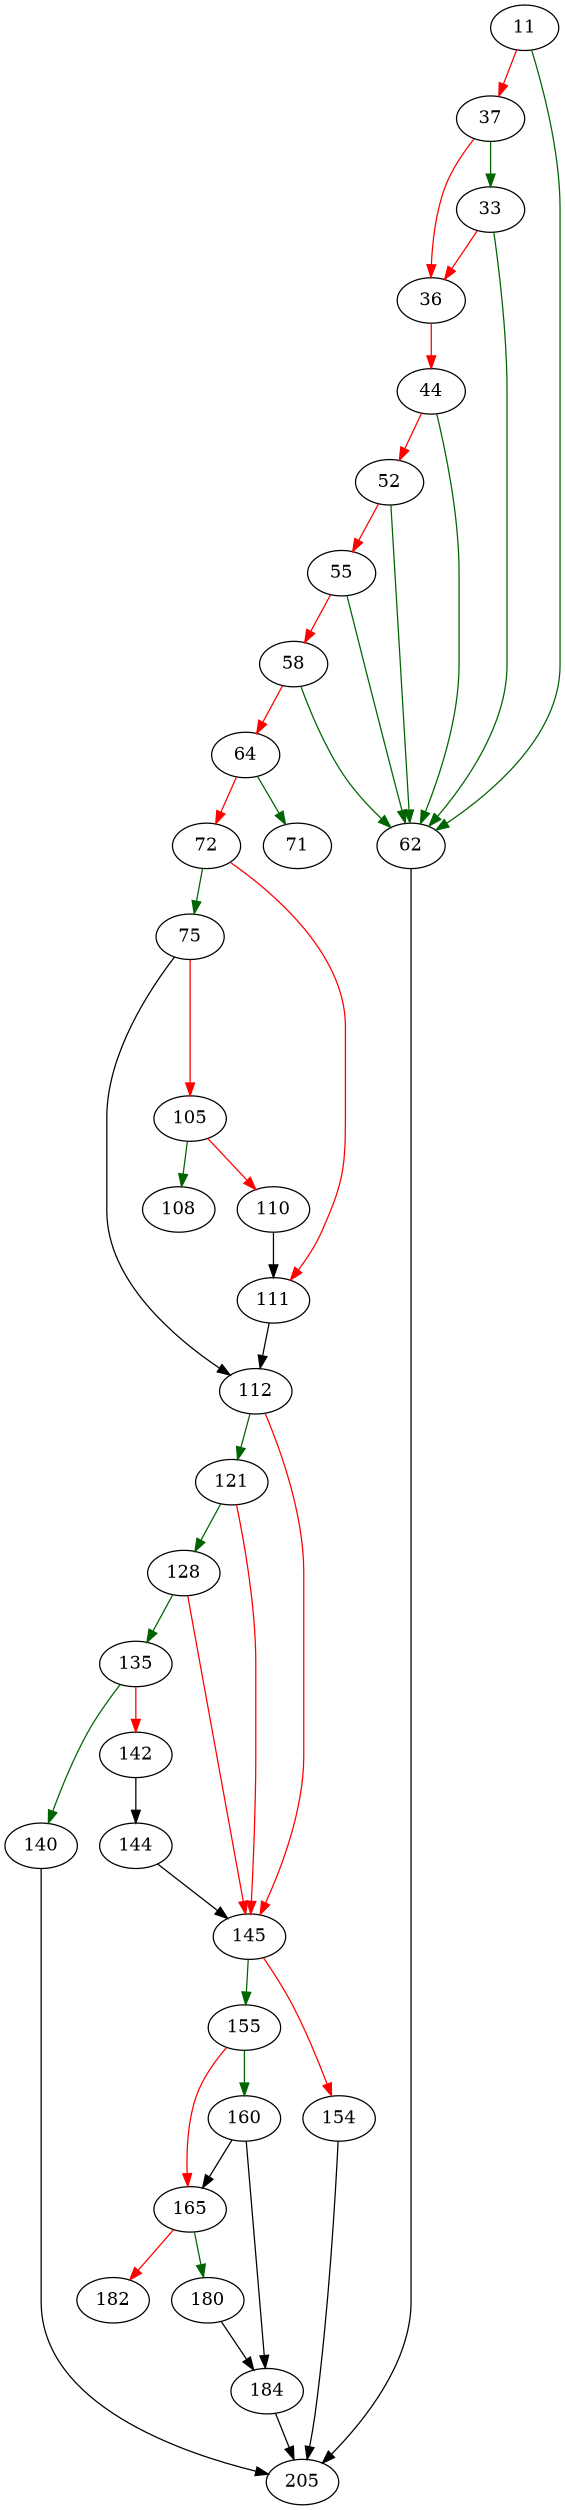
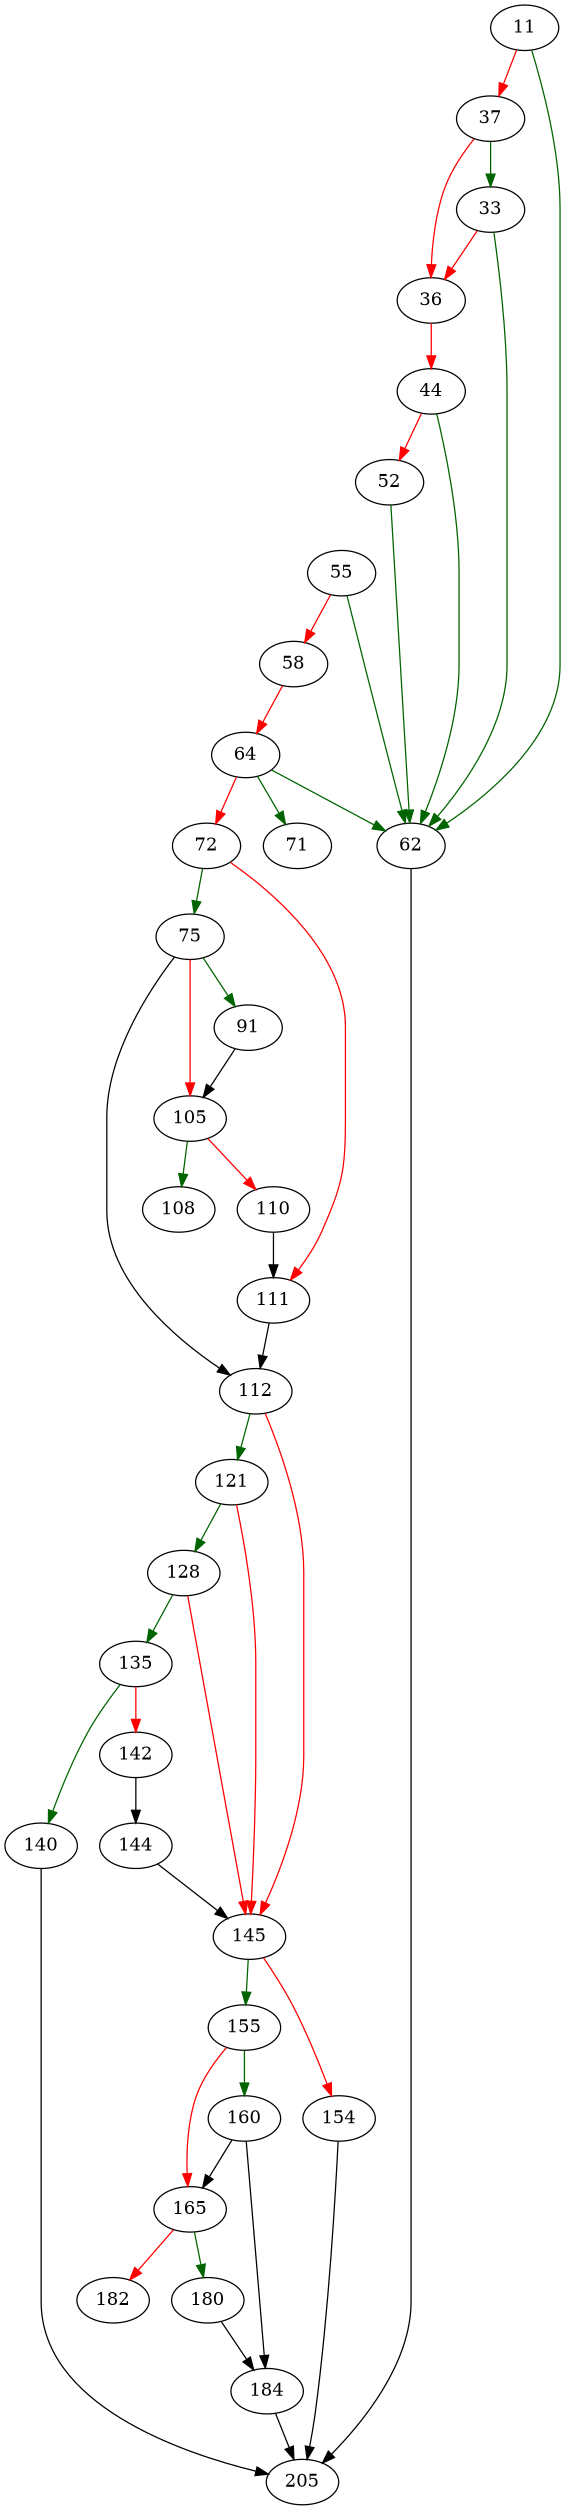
(369, 522) -> none
(333, 758) -> (323, 797)
none -> (248, 1028)
